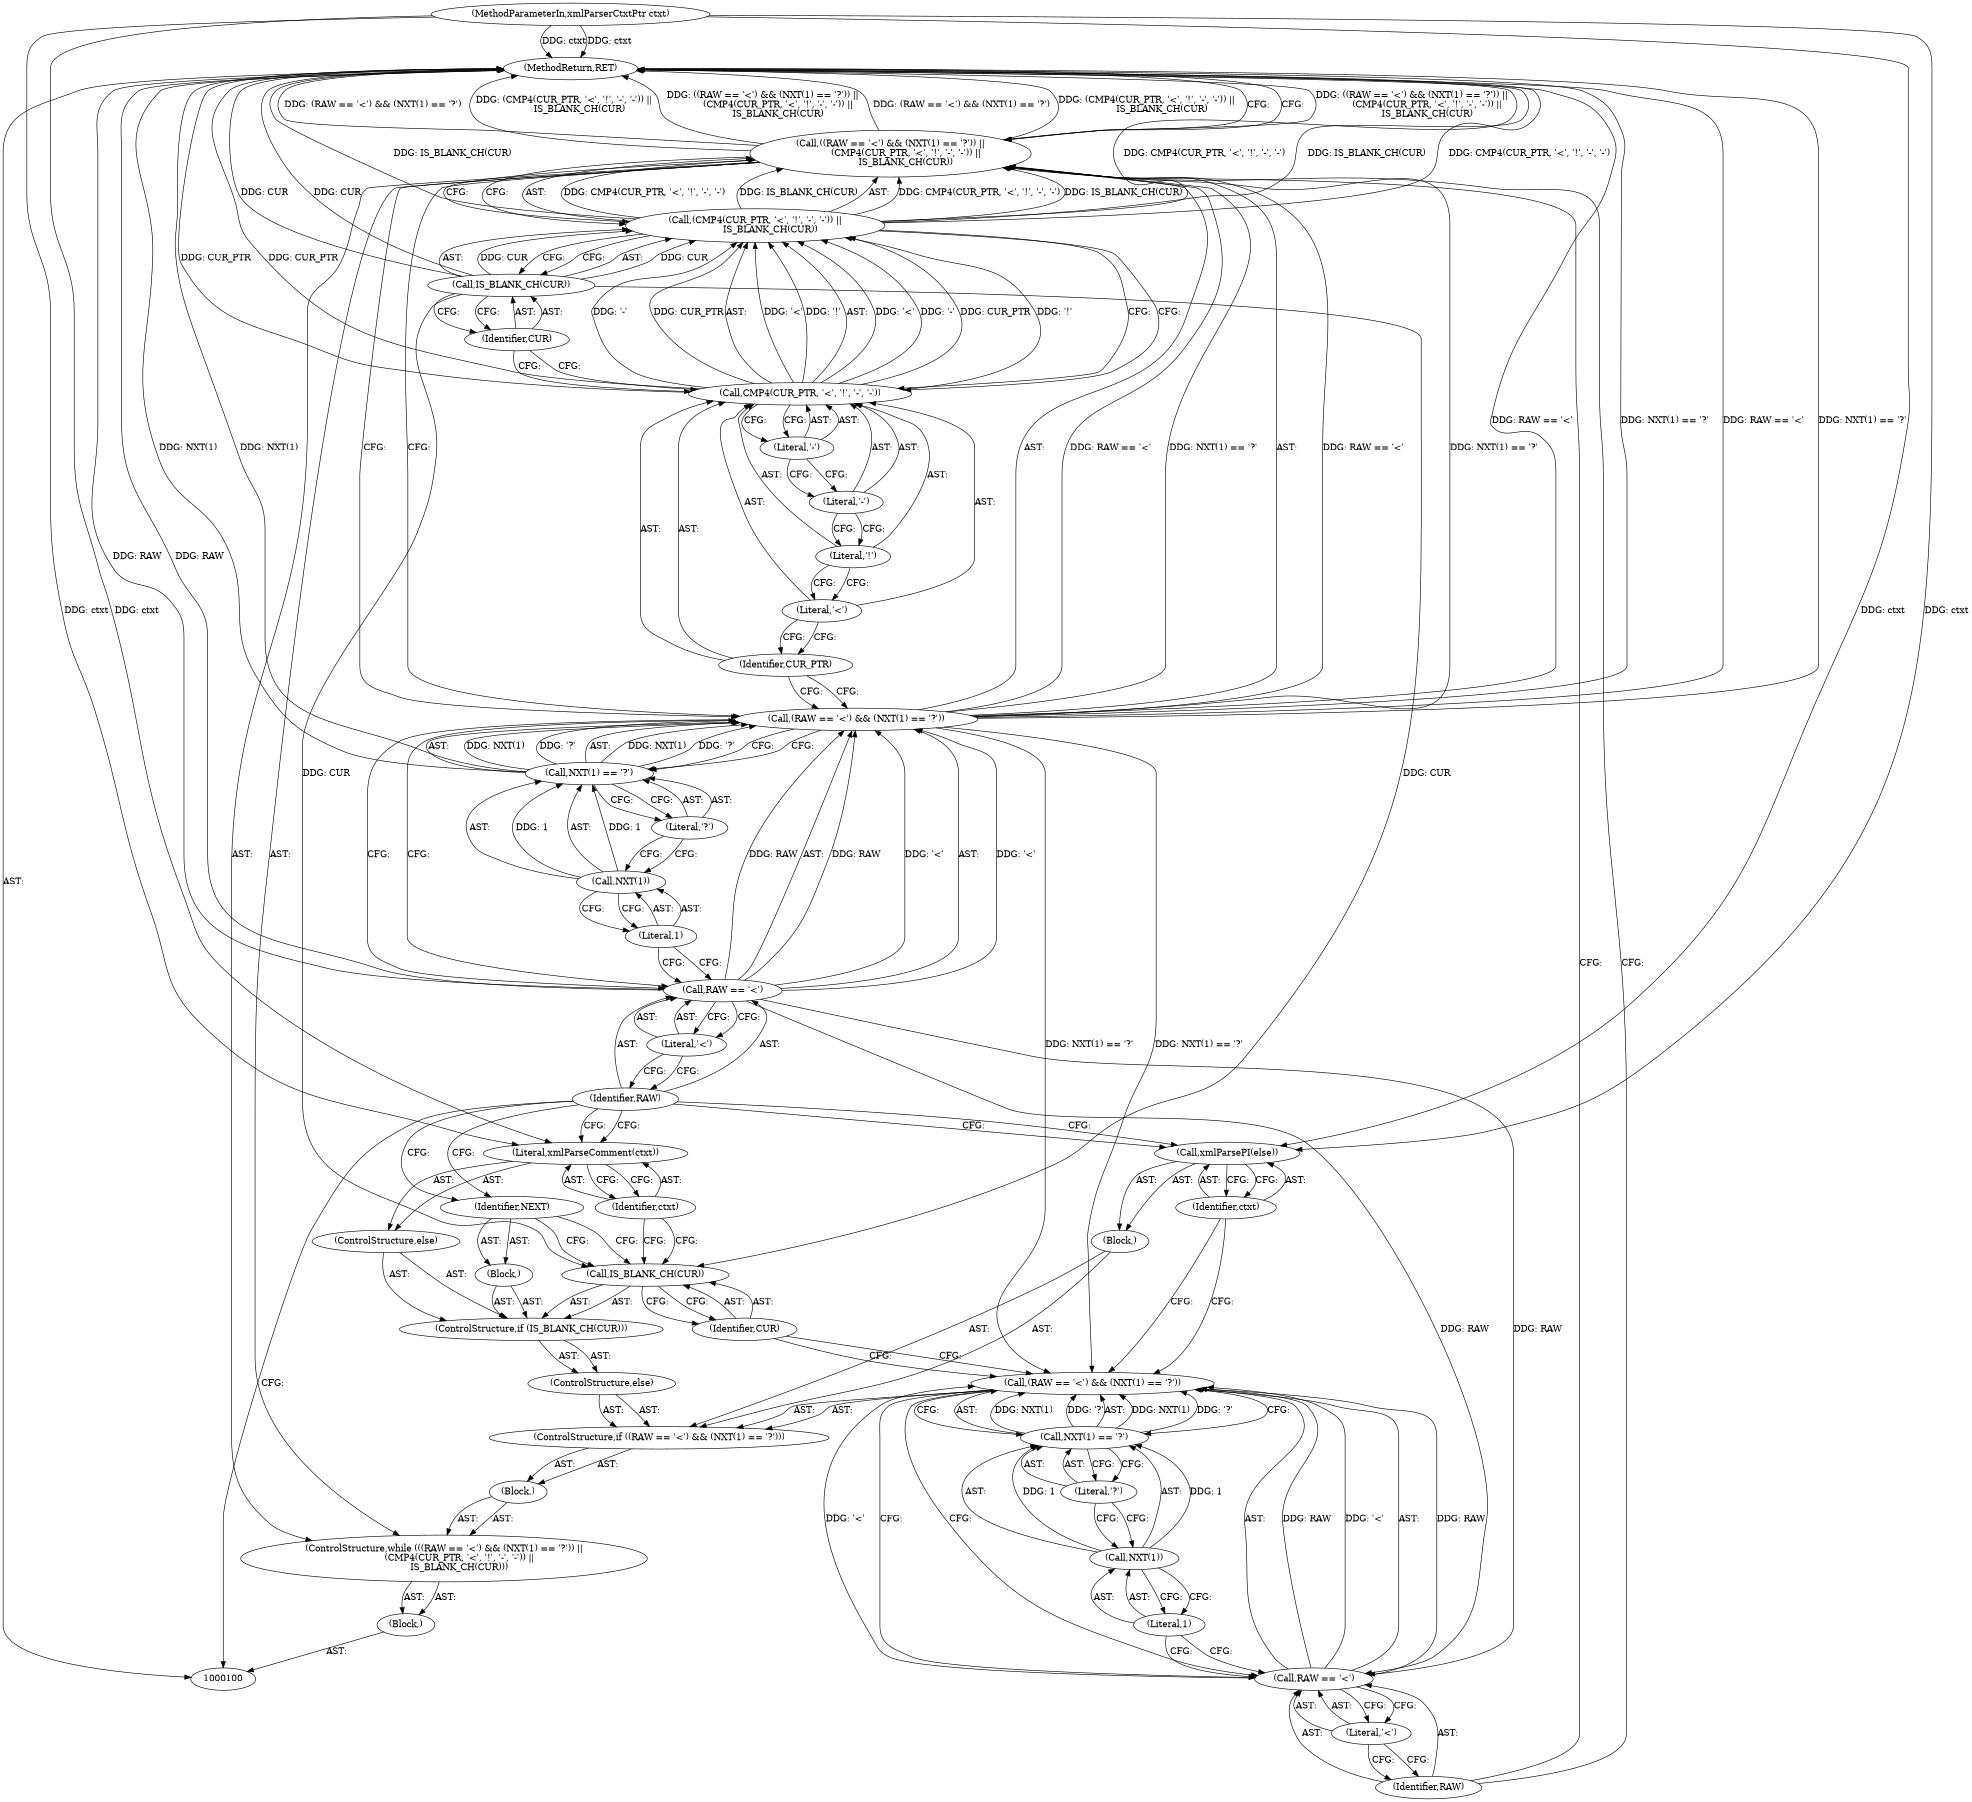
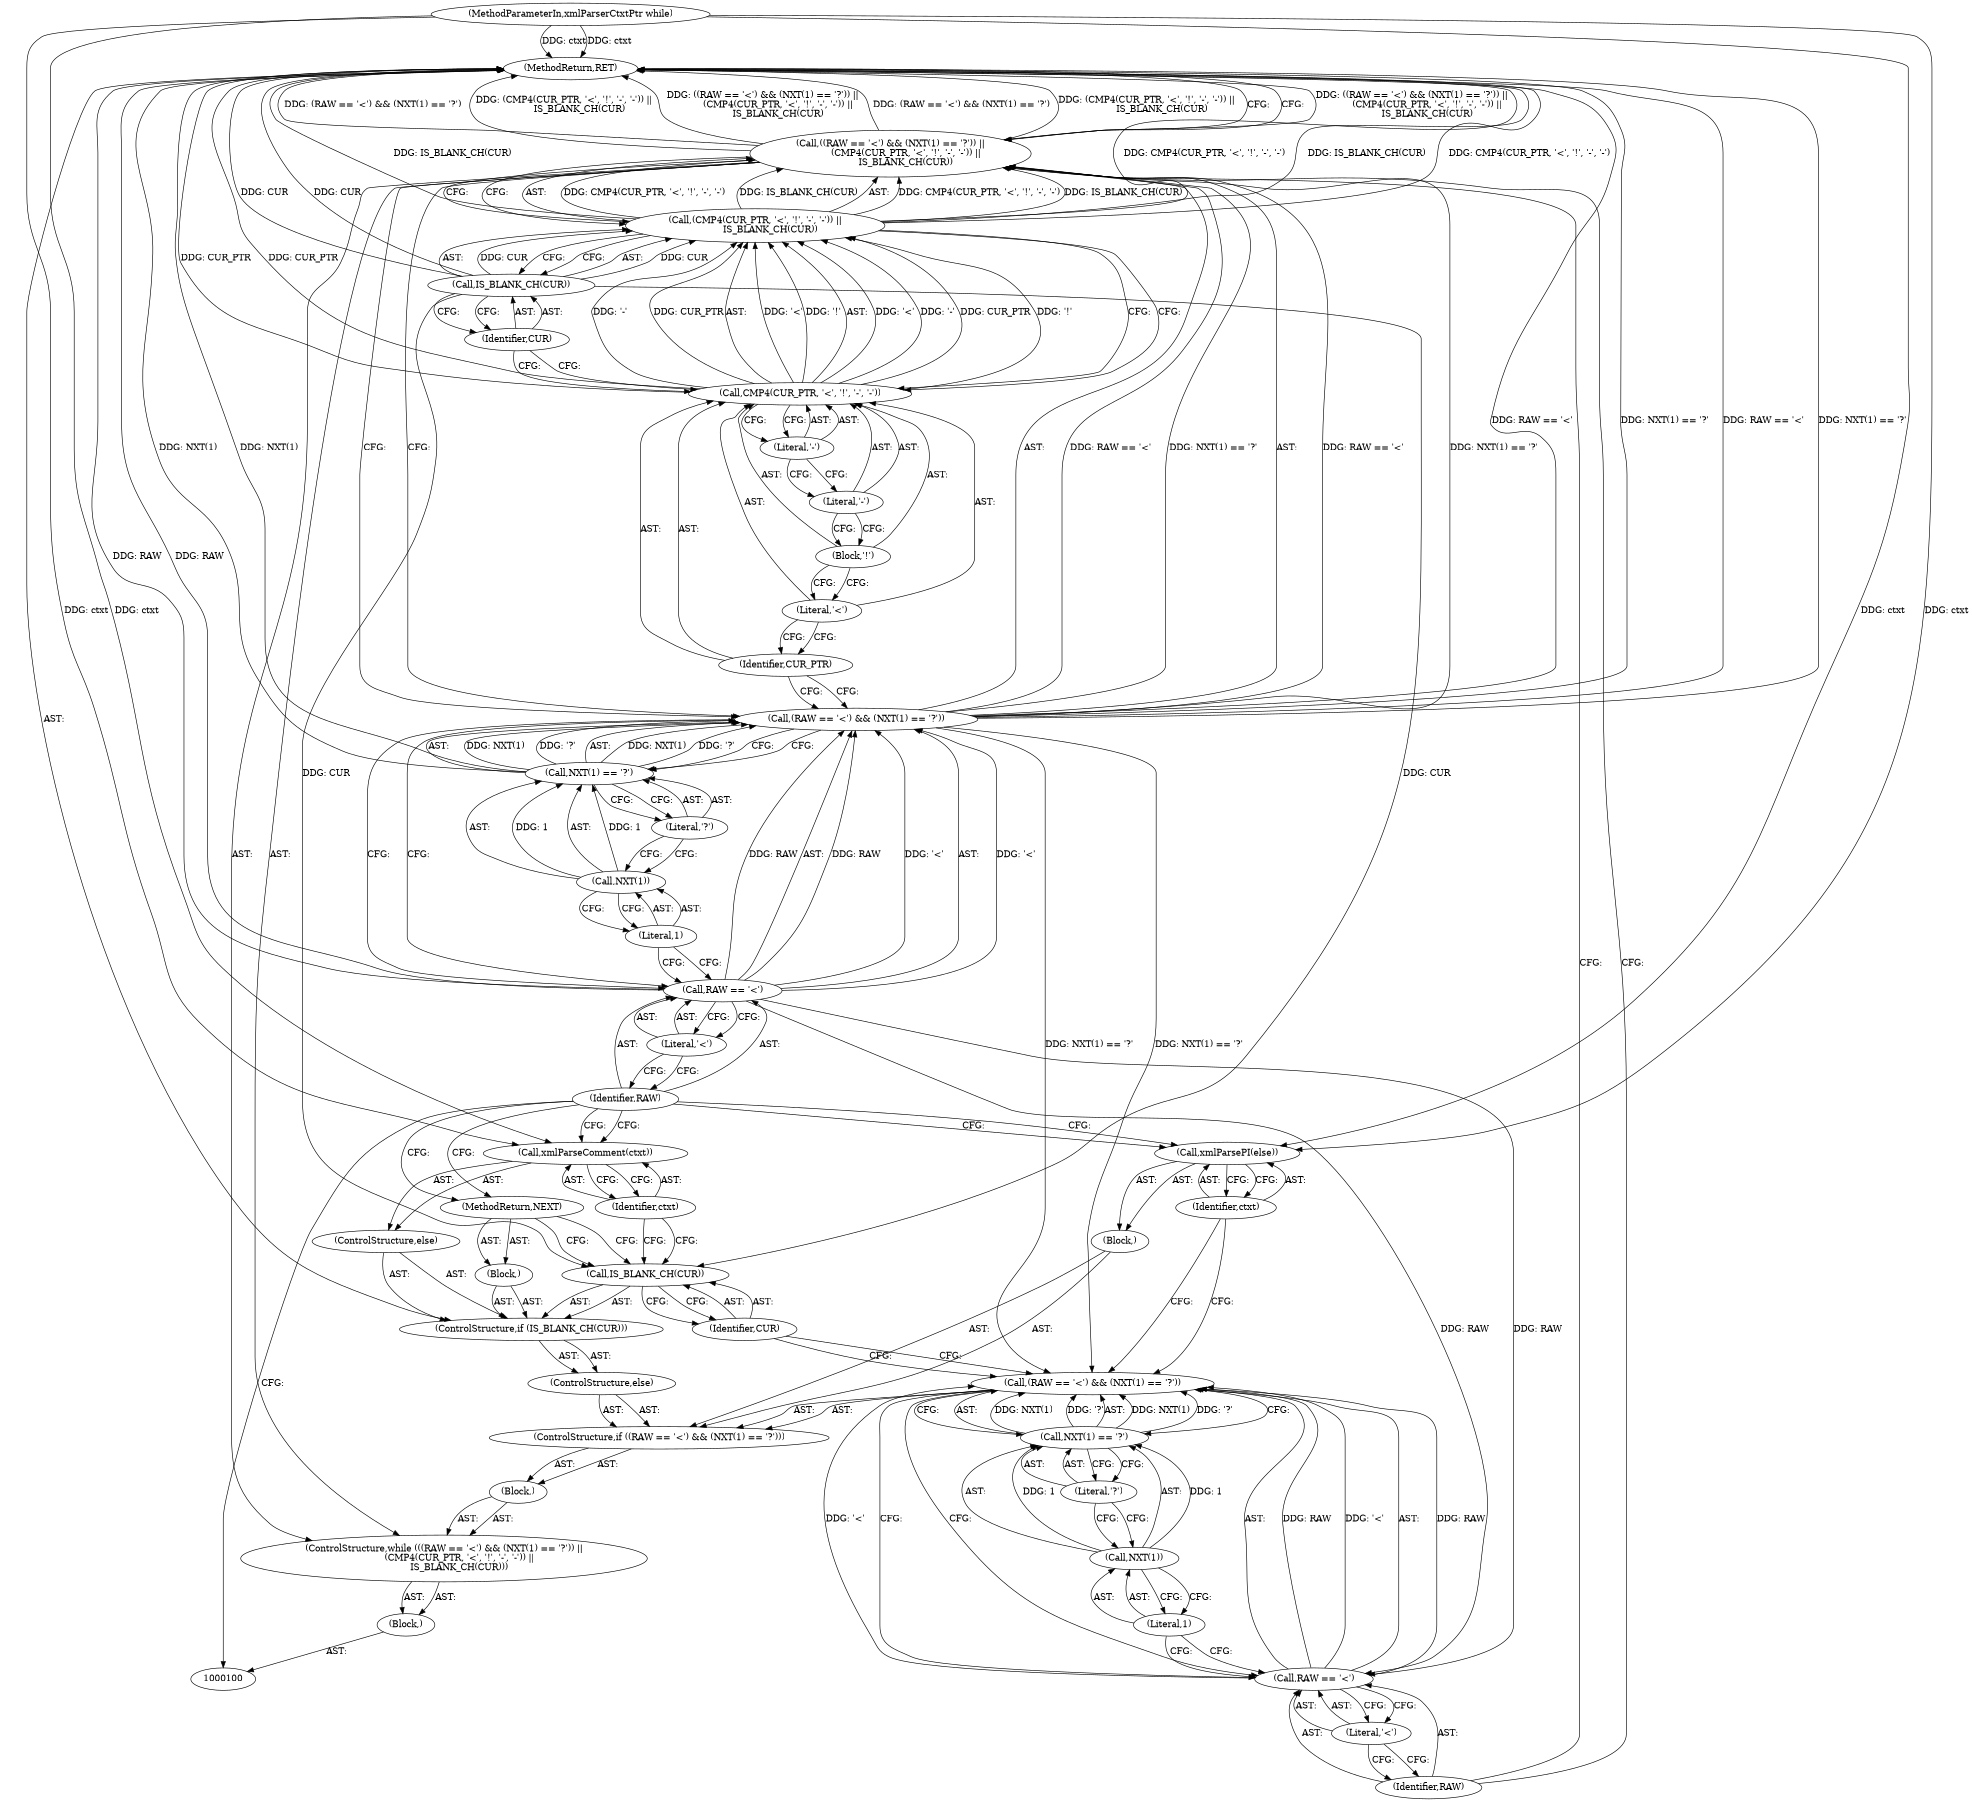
(571, 14) -> (571, 14)
(853, 557) -> (853, 557)
(3, 721) -> (27, 580)
(586, 1153) -> (586, 1153)
(512, 1208) -> (512, 1208)
